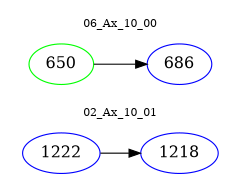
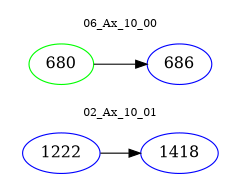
(61, 64) -> (61, 64)
(179, 153) -> (179, 153)
